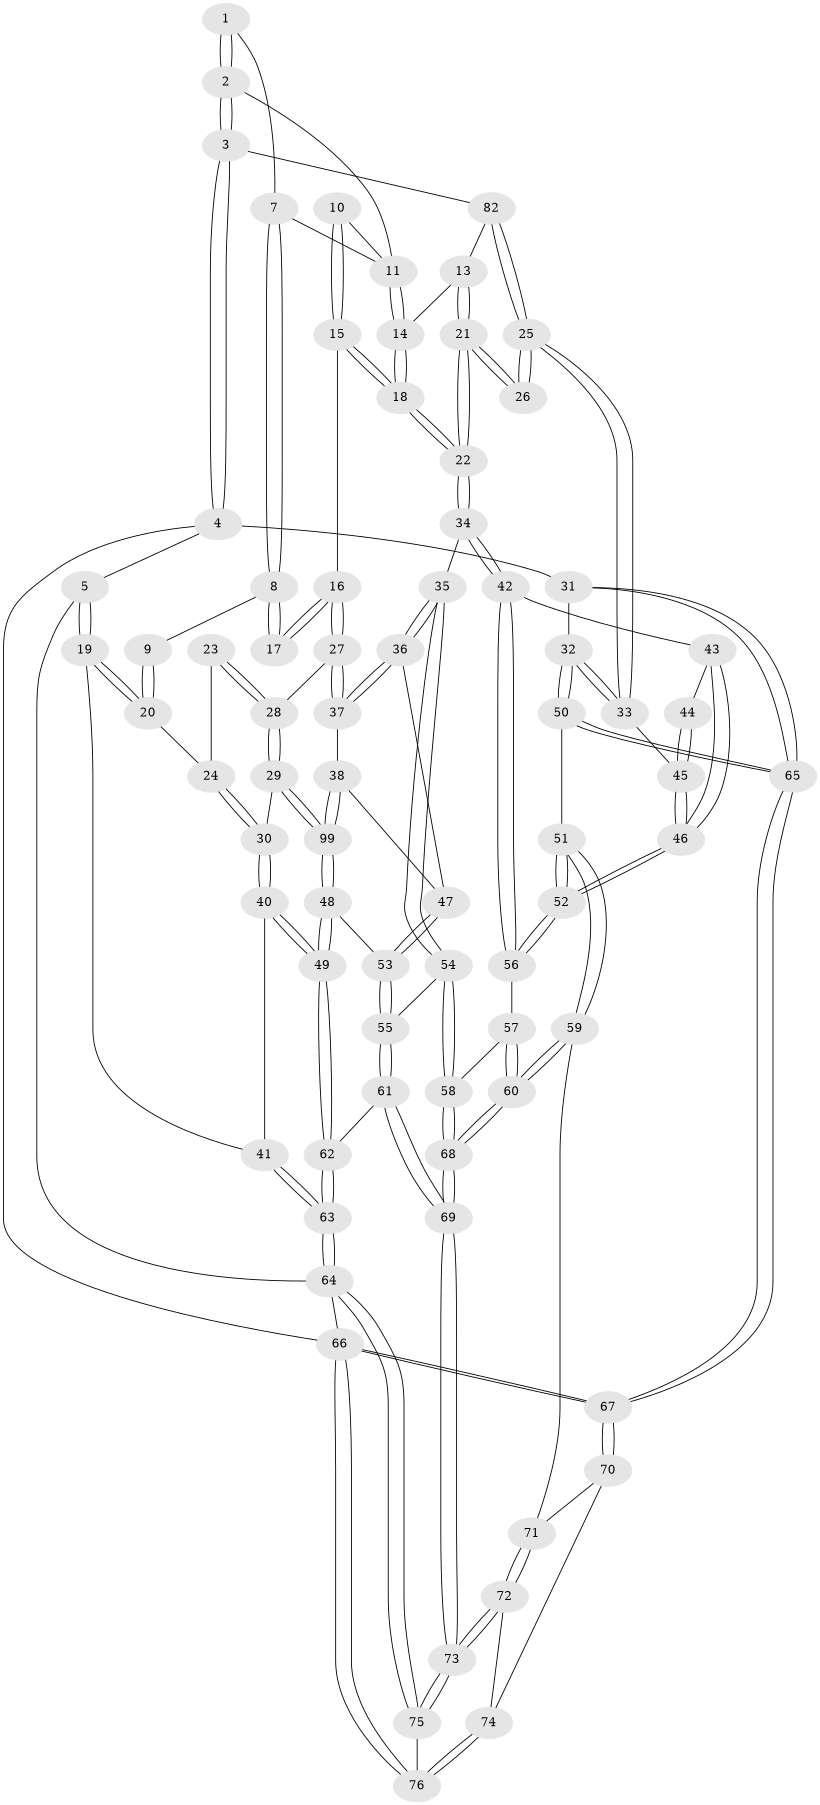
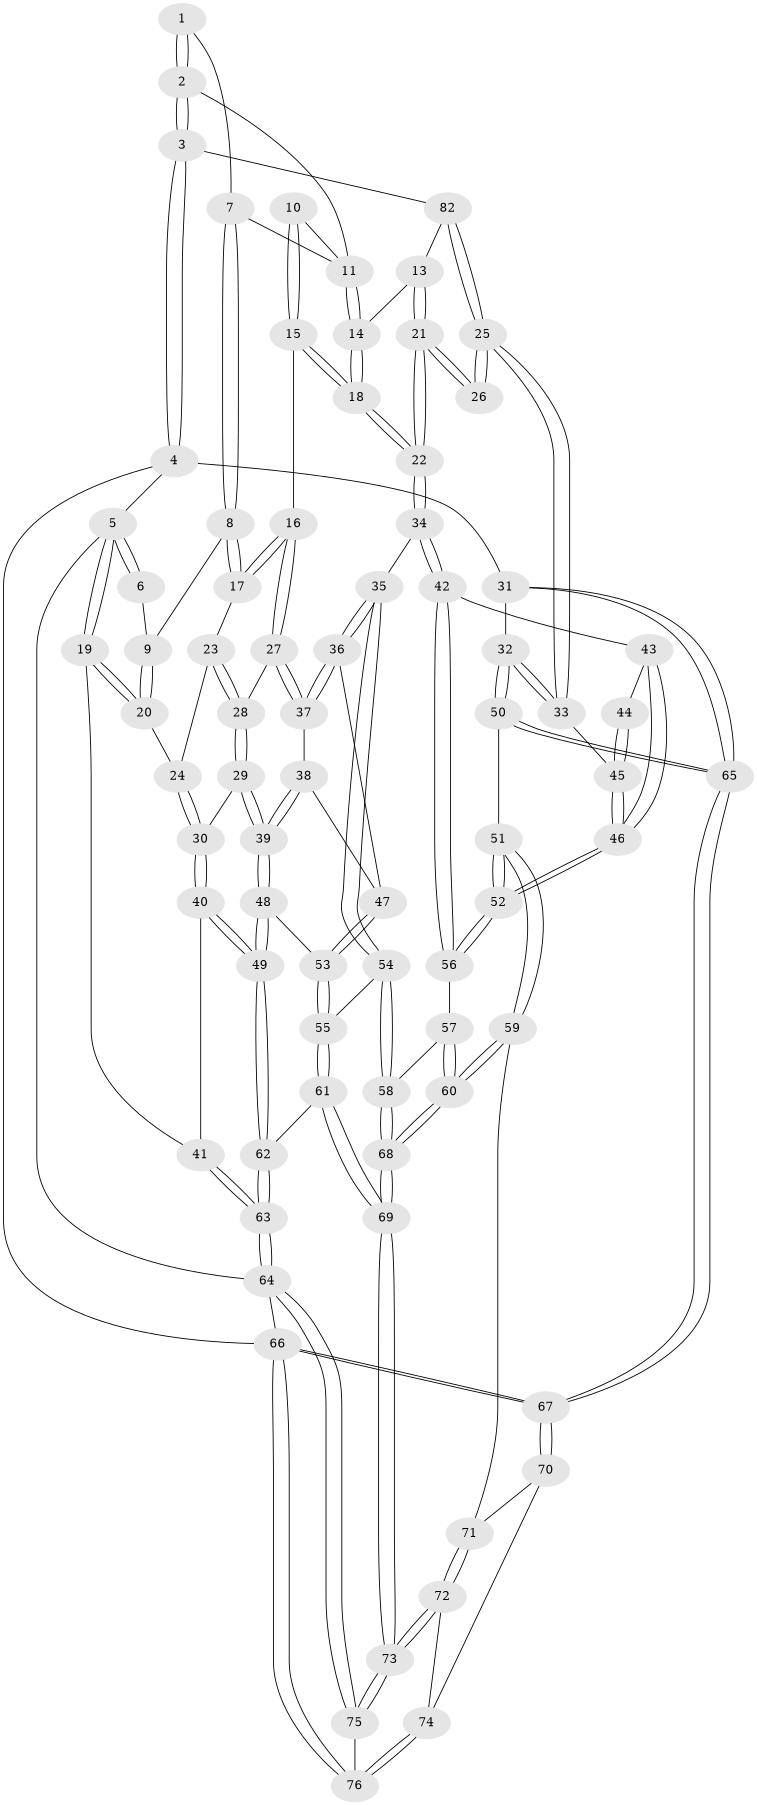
none -> (141, 587)
none -> (224, 619)
(328, 840) -> (264, 840)
